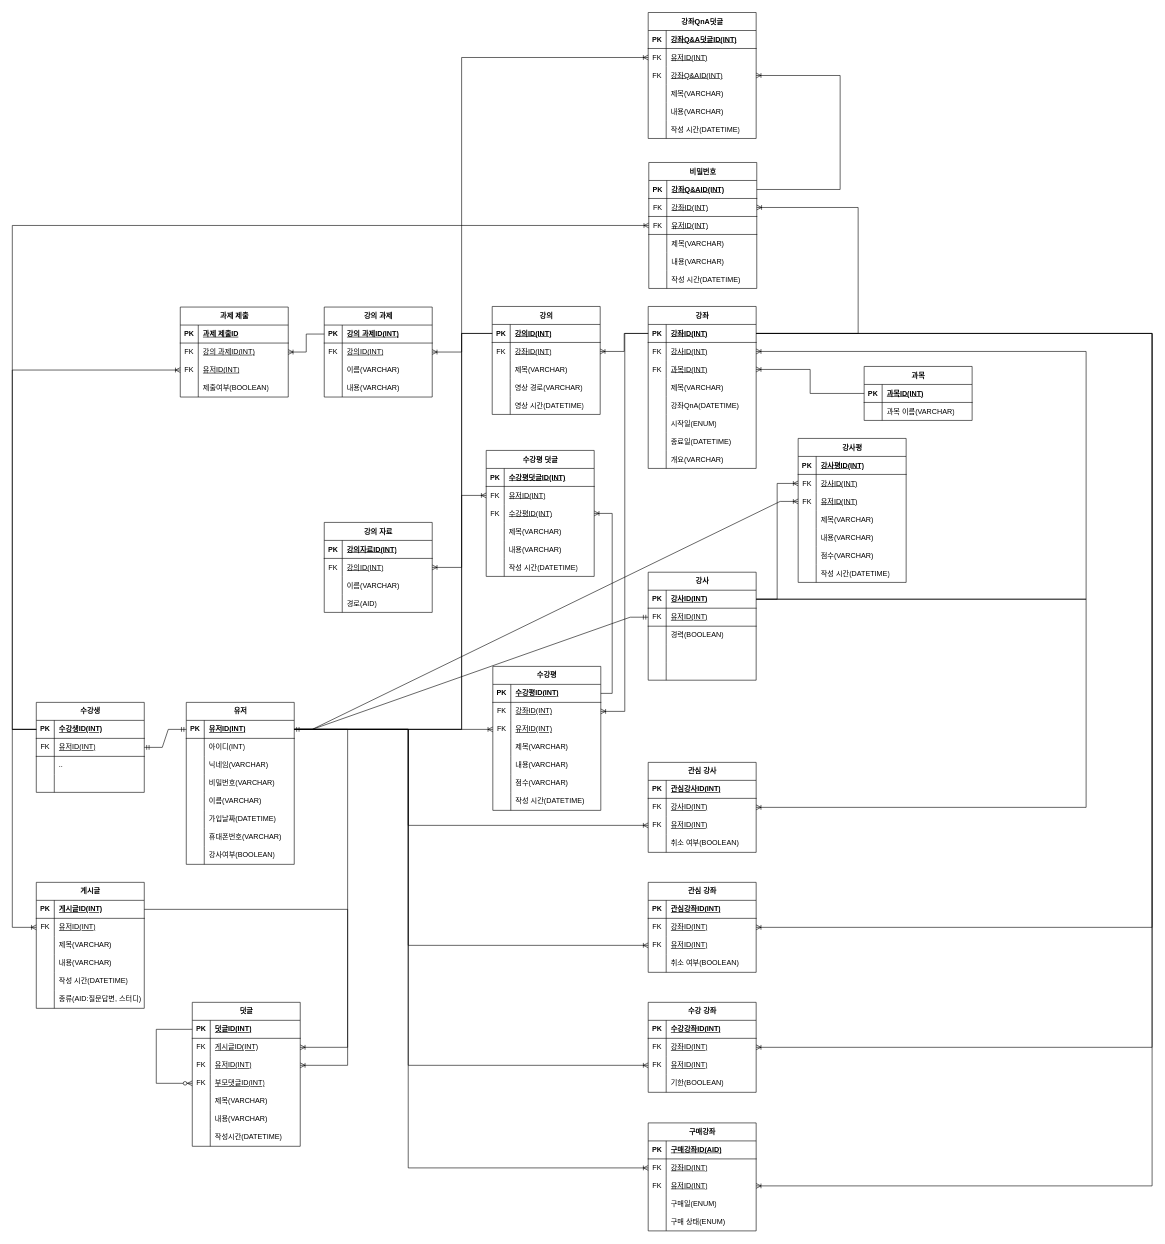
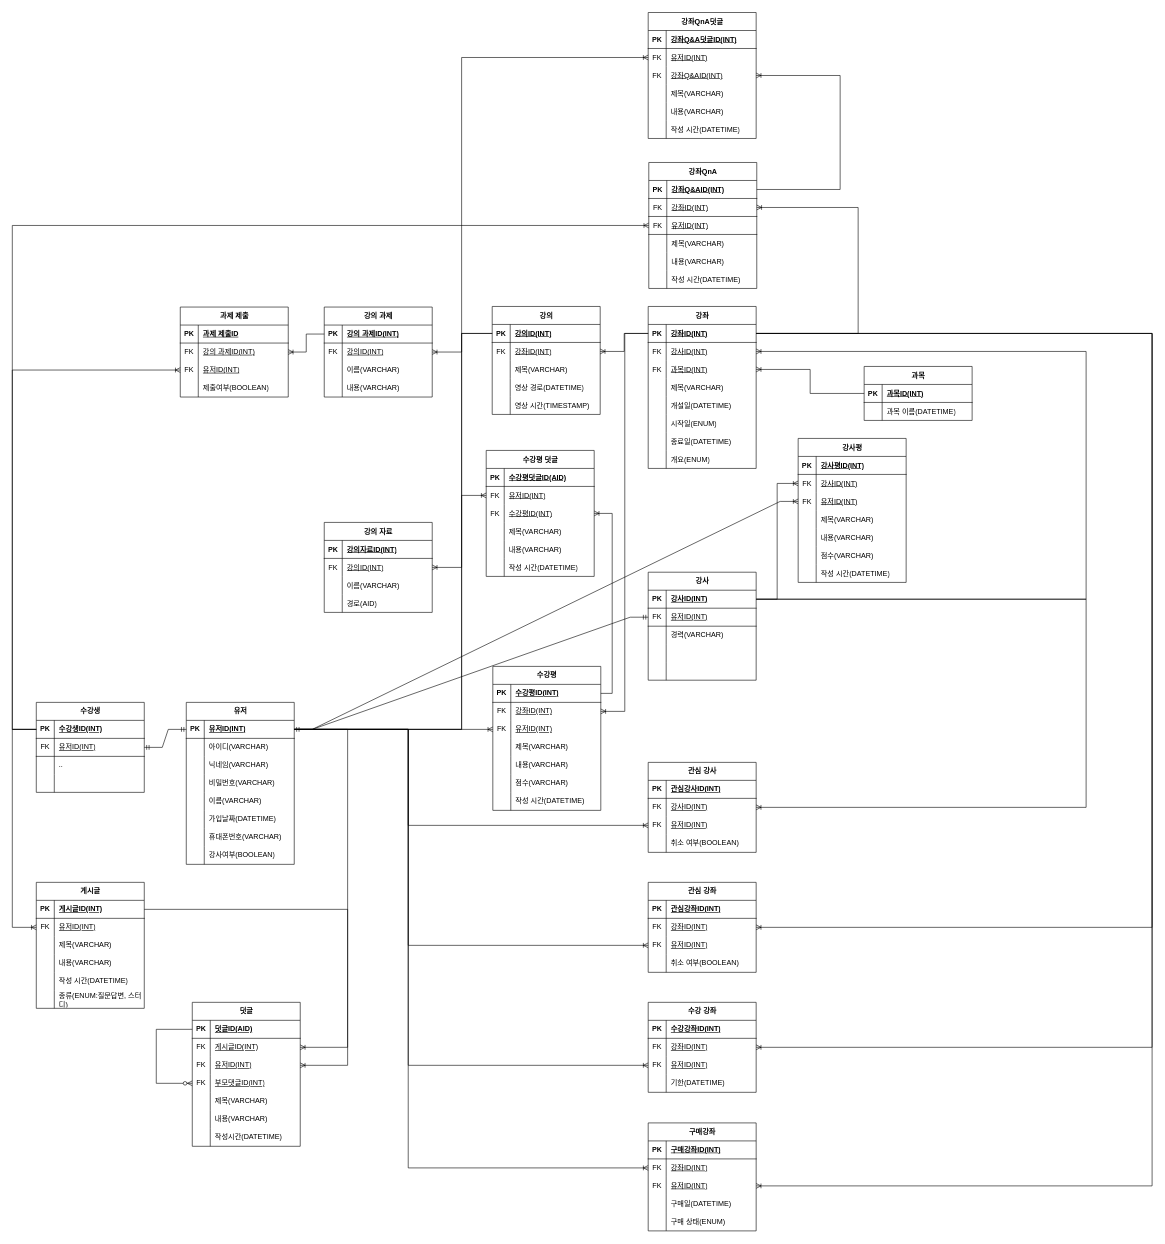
(703, 171) -> (703, 171)
(549, 387) -> (551, 387)
(551, 405) -> (553, 405)
(705, 405) -> (702, 405)
(921, 411) -> (923, 411)
(696, 459) -> (690, 459)
(541, 477) -> (541, 477)
(696, 635) -> (696, 635)
(230, 747) -> (238, 747)
(102, 999) -> (102, 999)
(236, 1029) -> (236, 1029)
(696, 1083) -> (698, 1083)
(700, 1150) -> (700, 1150)
(694, 1204) -> (702, 1204)
